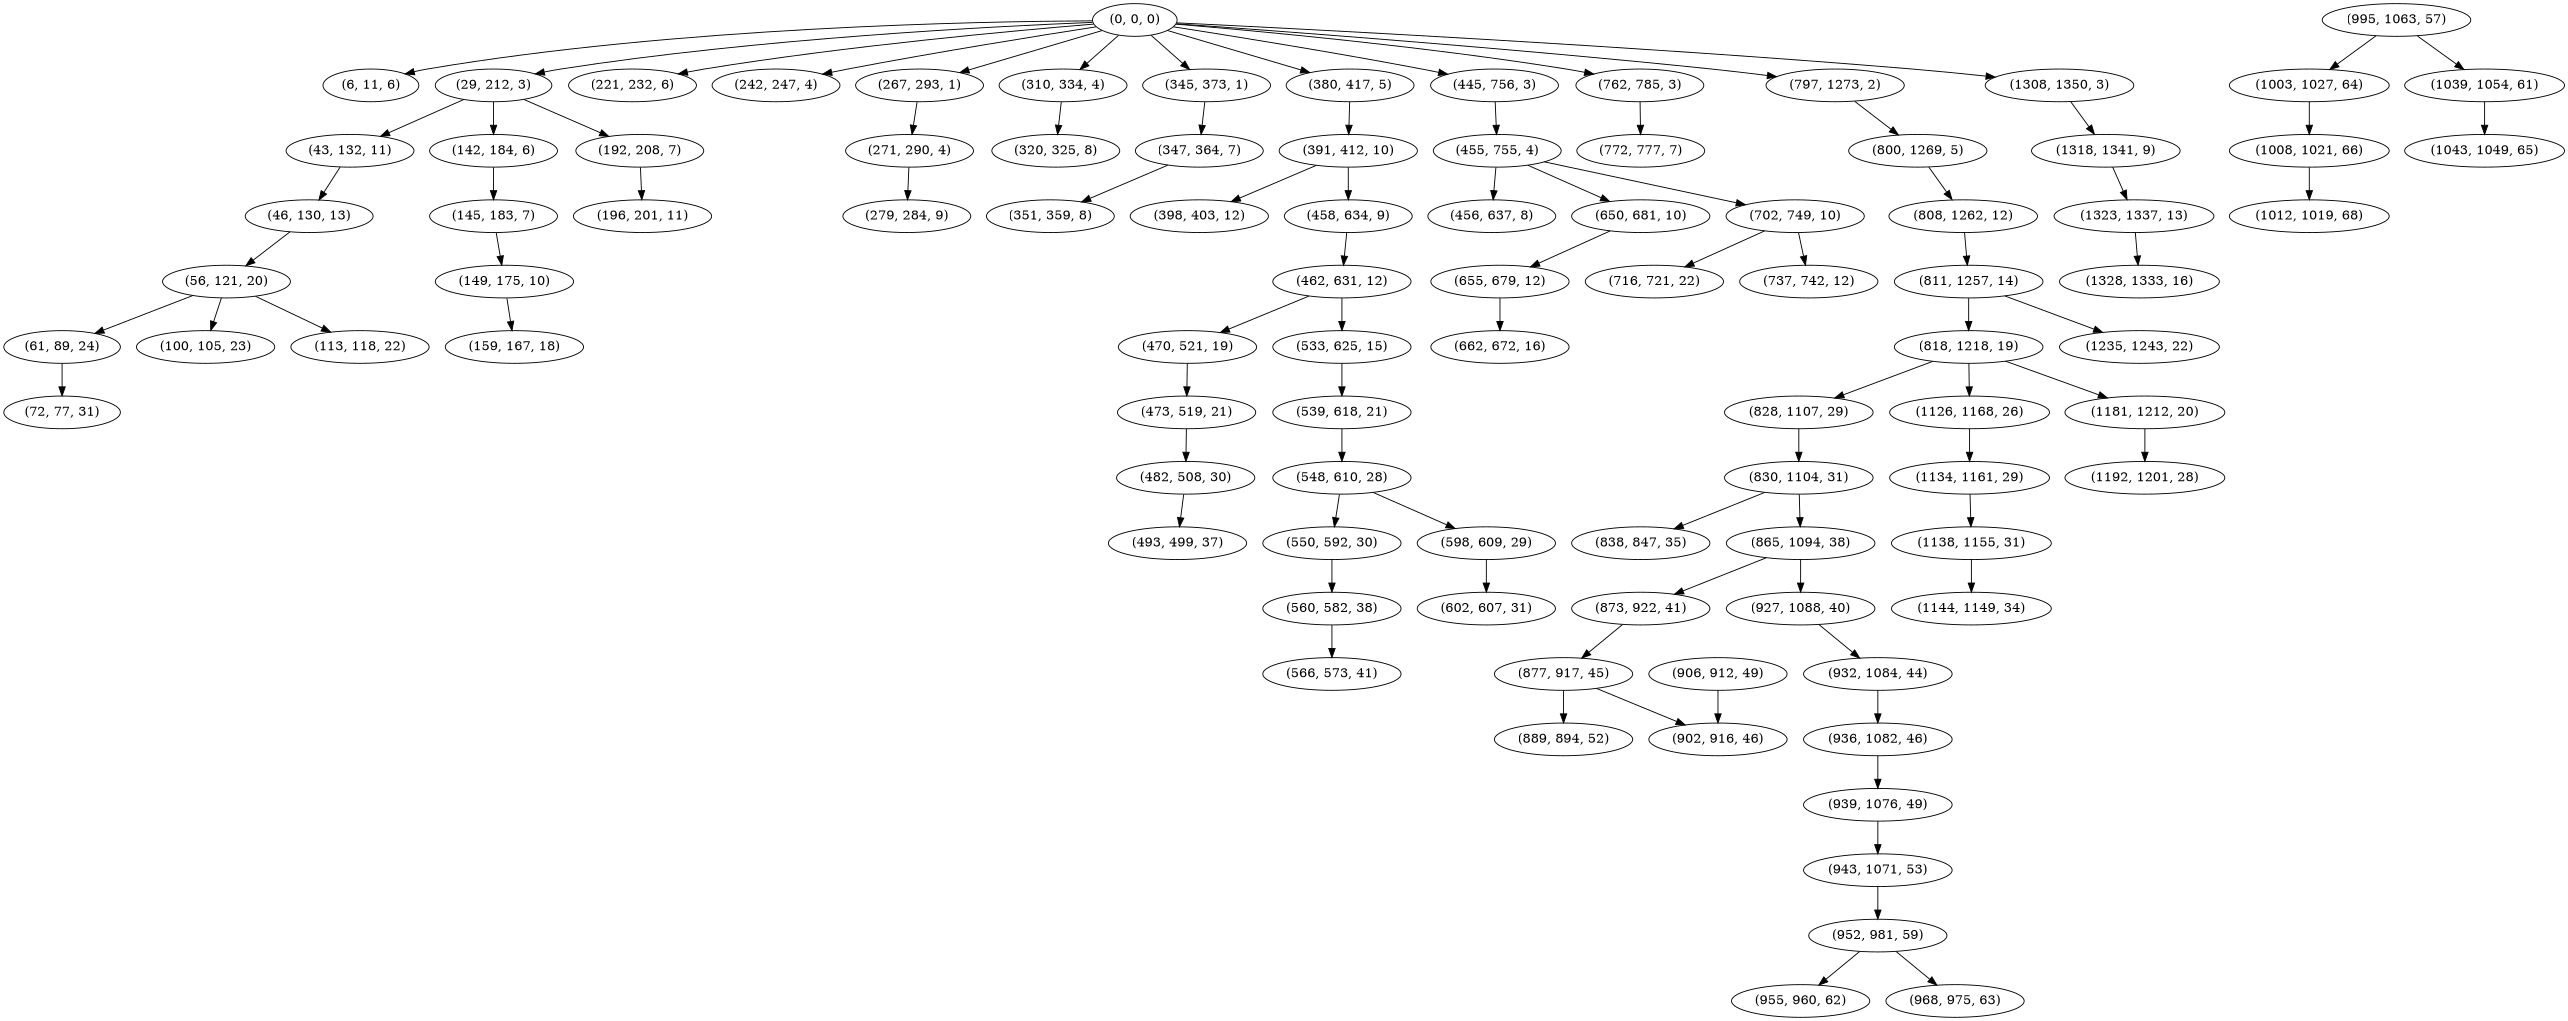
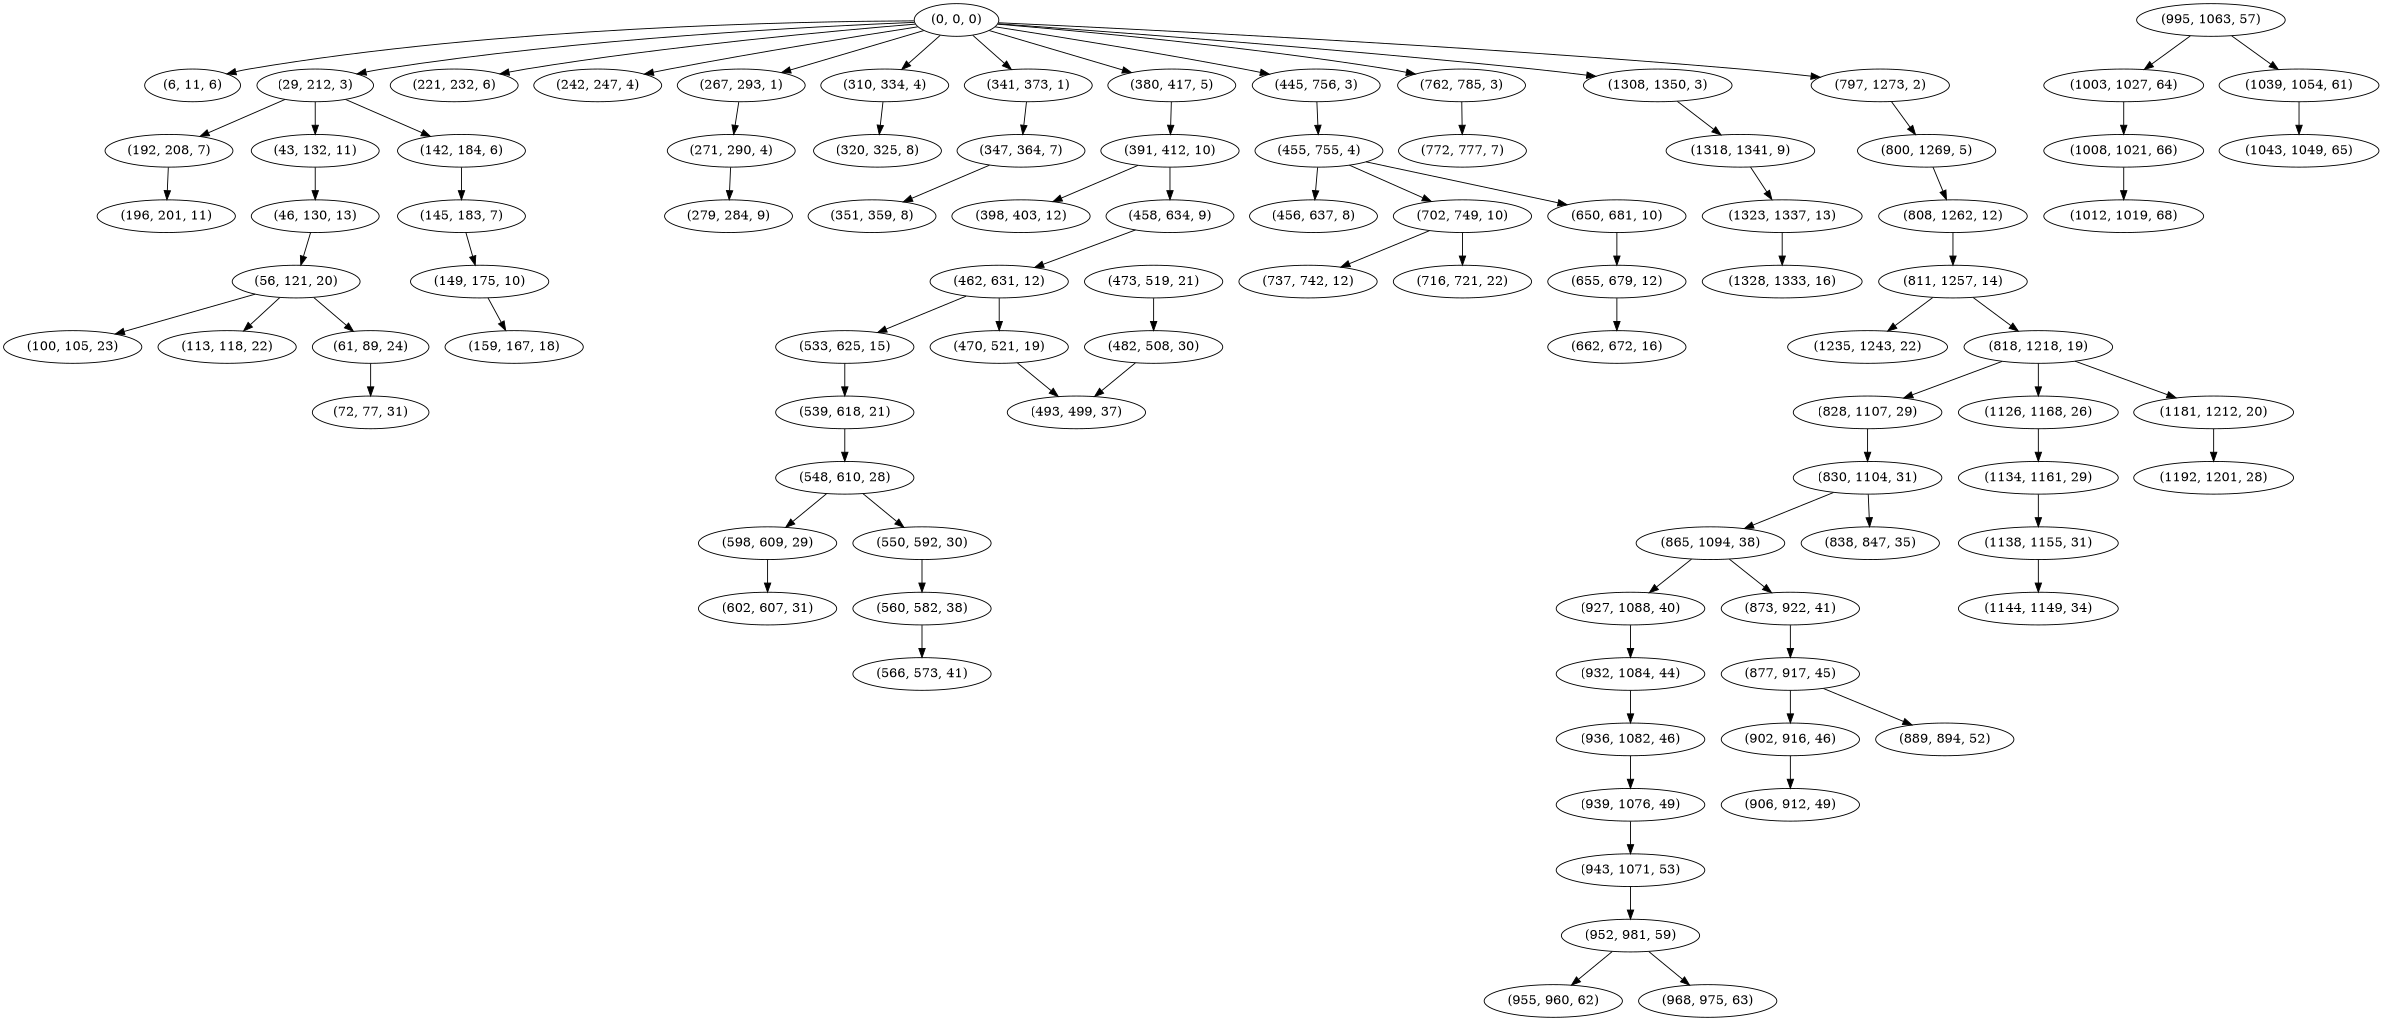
(1207, 85) -> (1028, 85)
(1187, 375) -> (1034, 377)
(1718, 702) -> (1790, 768)
